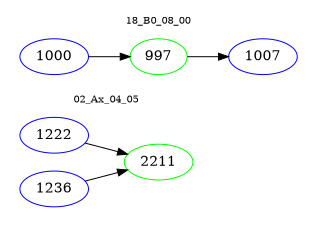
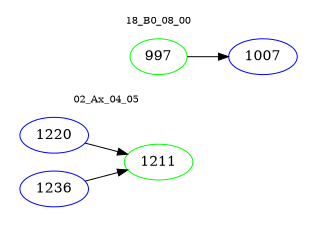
(54, 57) -> none
(54, 135) -> (54, 135)
(159, 162) -> (159, 162)
